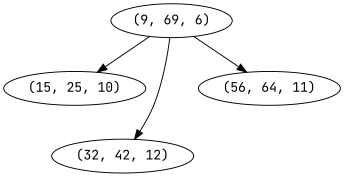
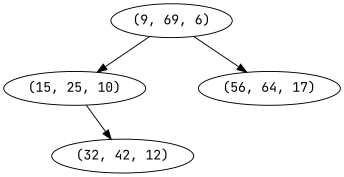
(160, 86) -> (96, 118)
(269, 88) -> (269, 88)
